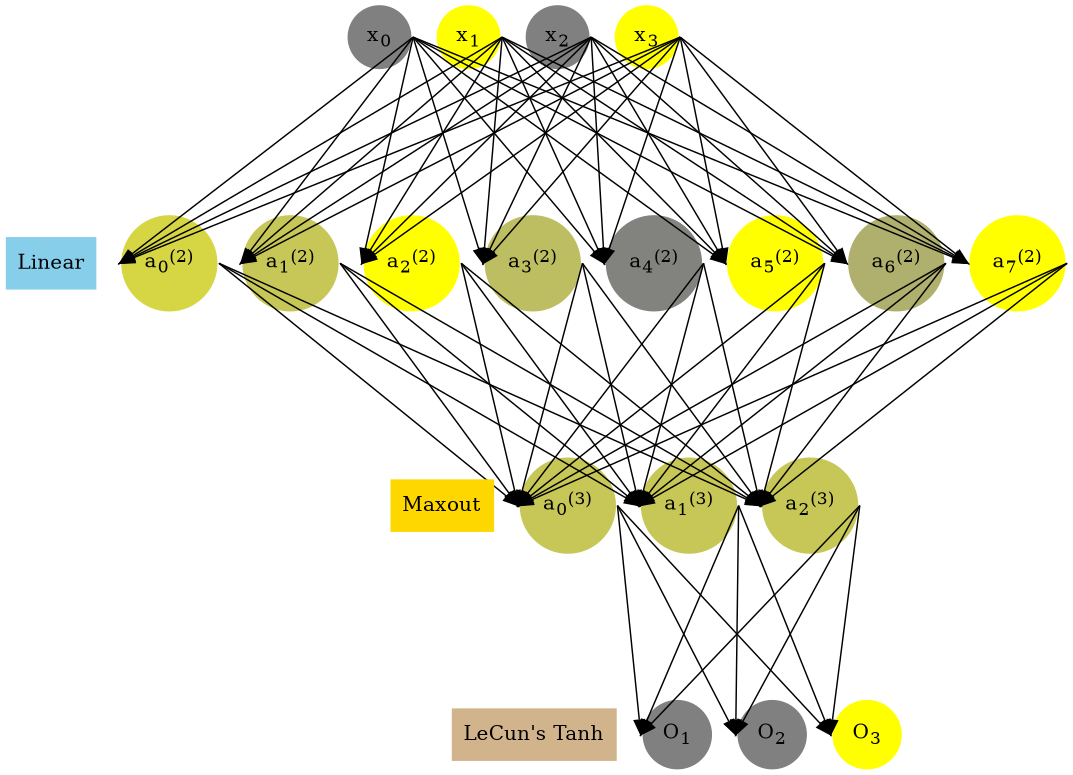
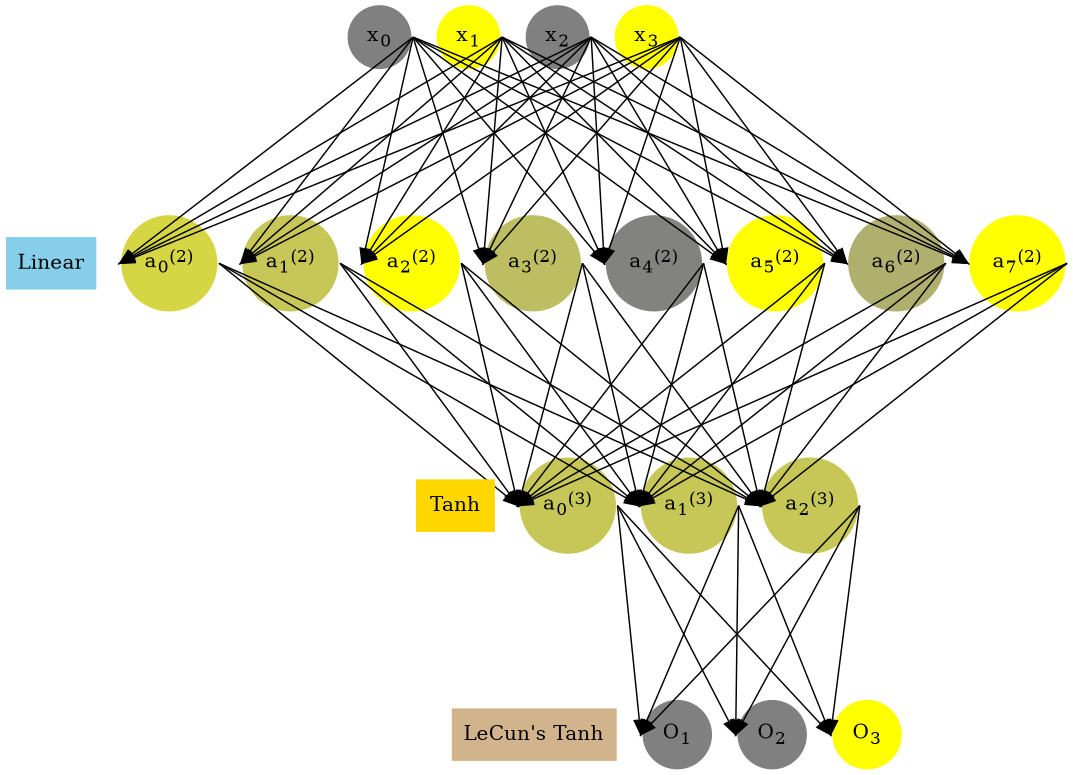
(442, 506) -> (455, 506)
